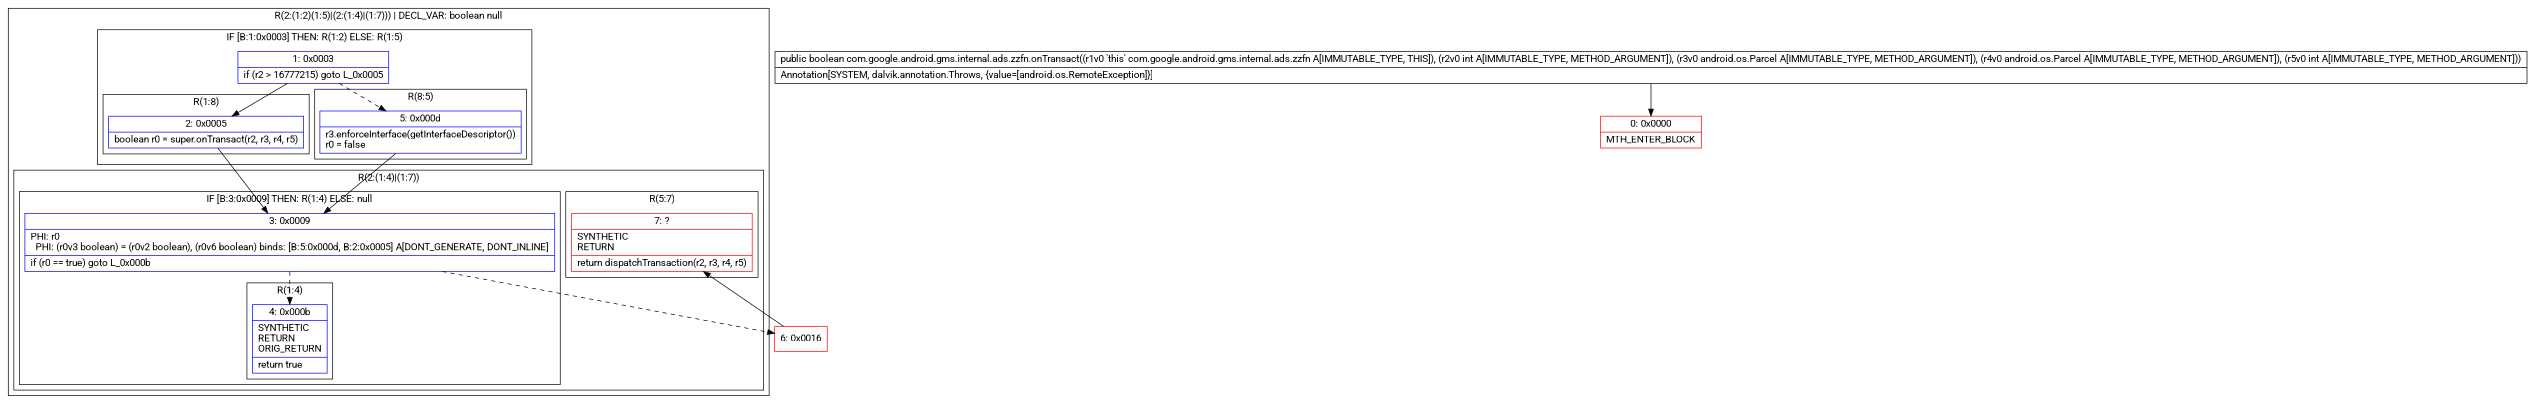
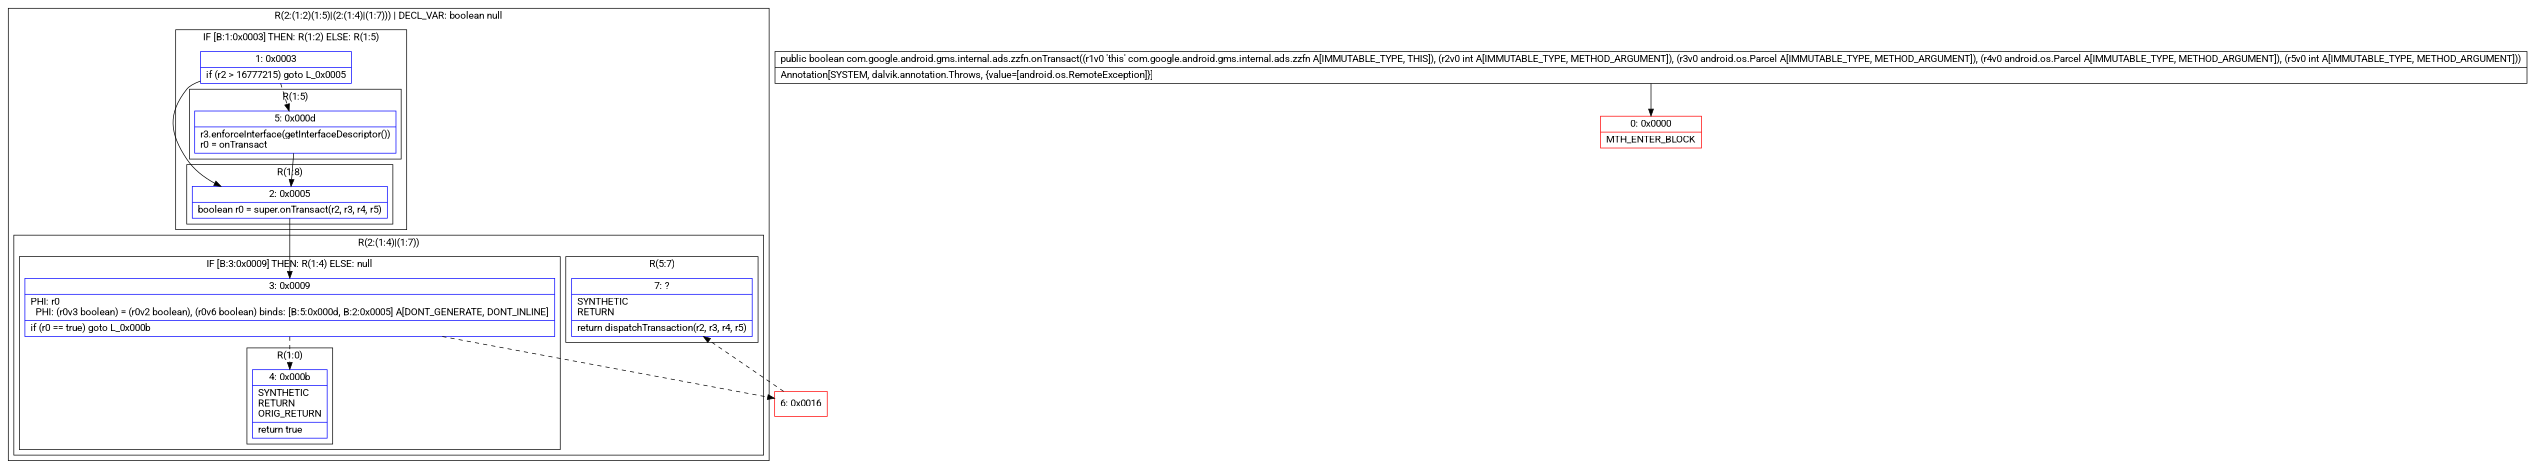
(421, 97) -> (295, 97)
(345, 145) -> (234, 145)
(363, 181) -> (292, 169)
(662, 242) -> (662, 307)
(290, 291) -> (290, 356)
(746, 301) -> (746, 366)
